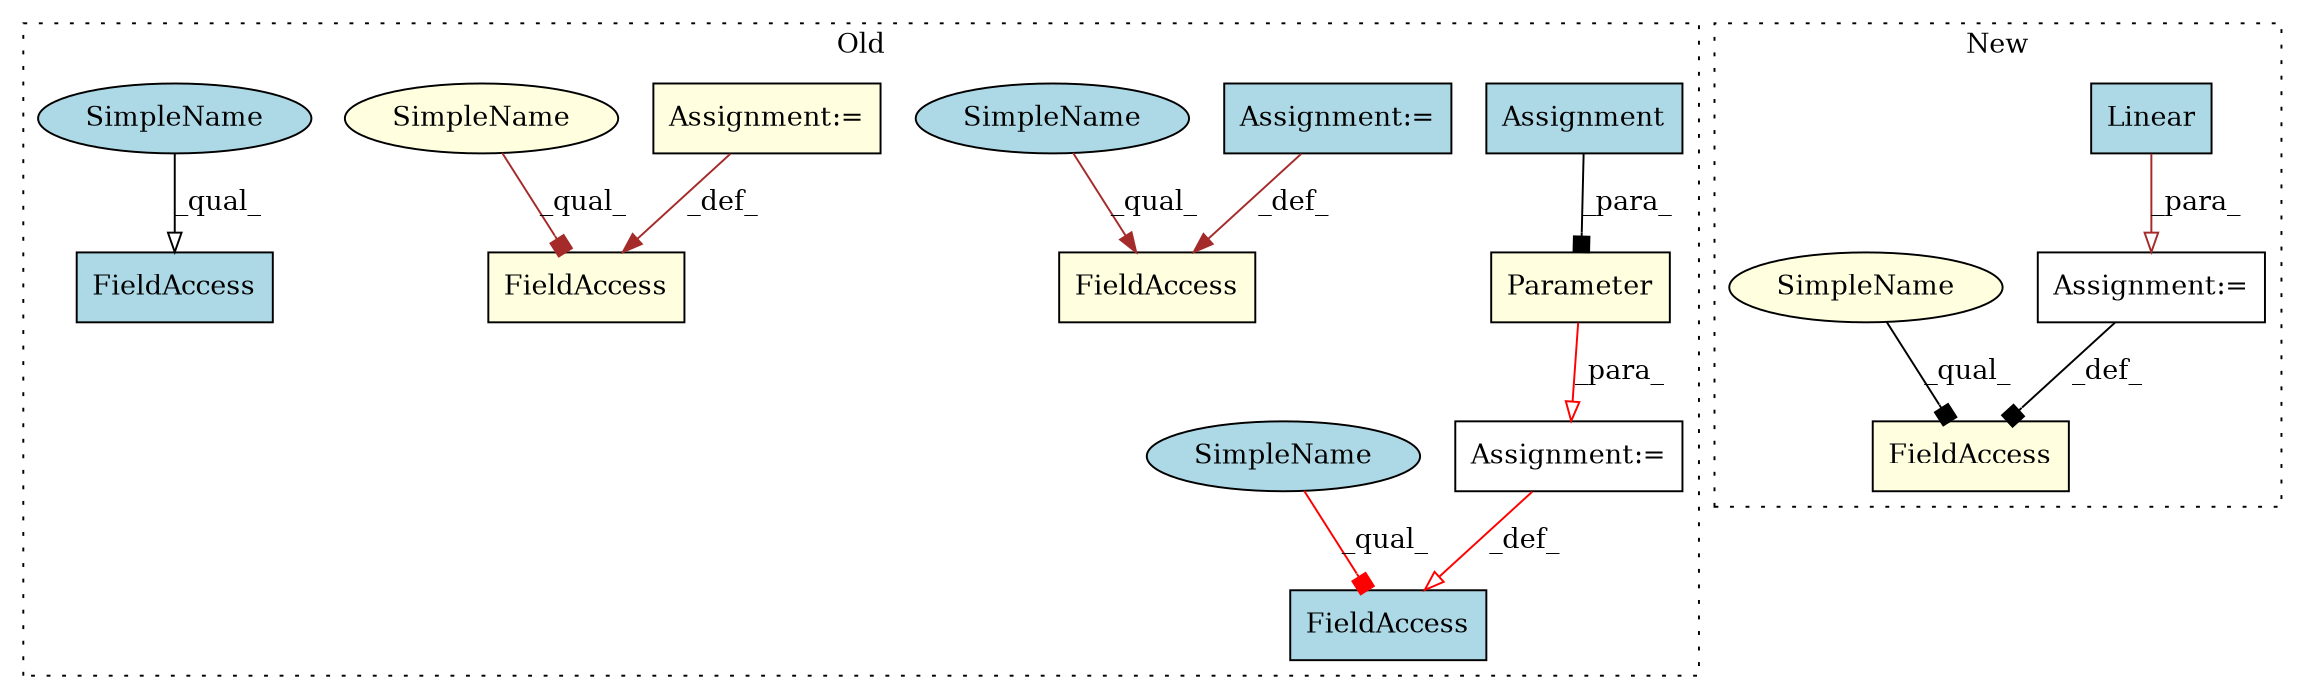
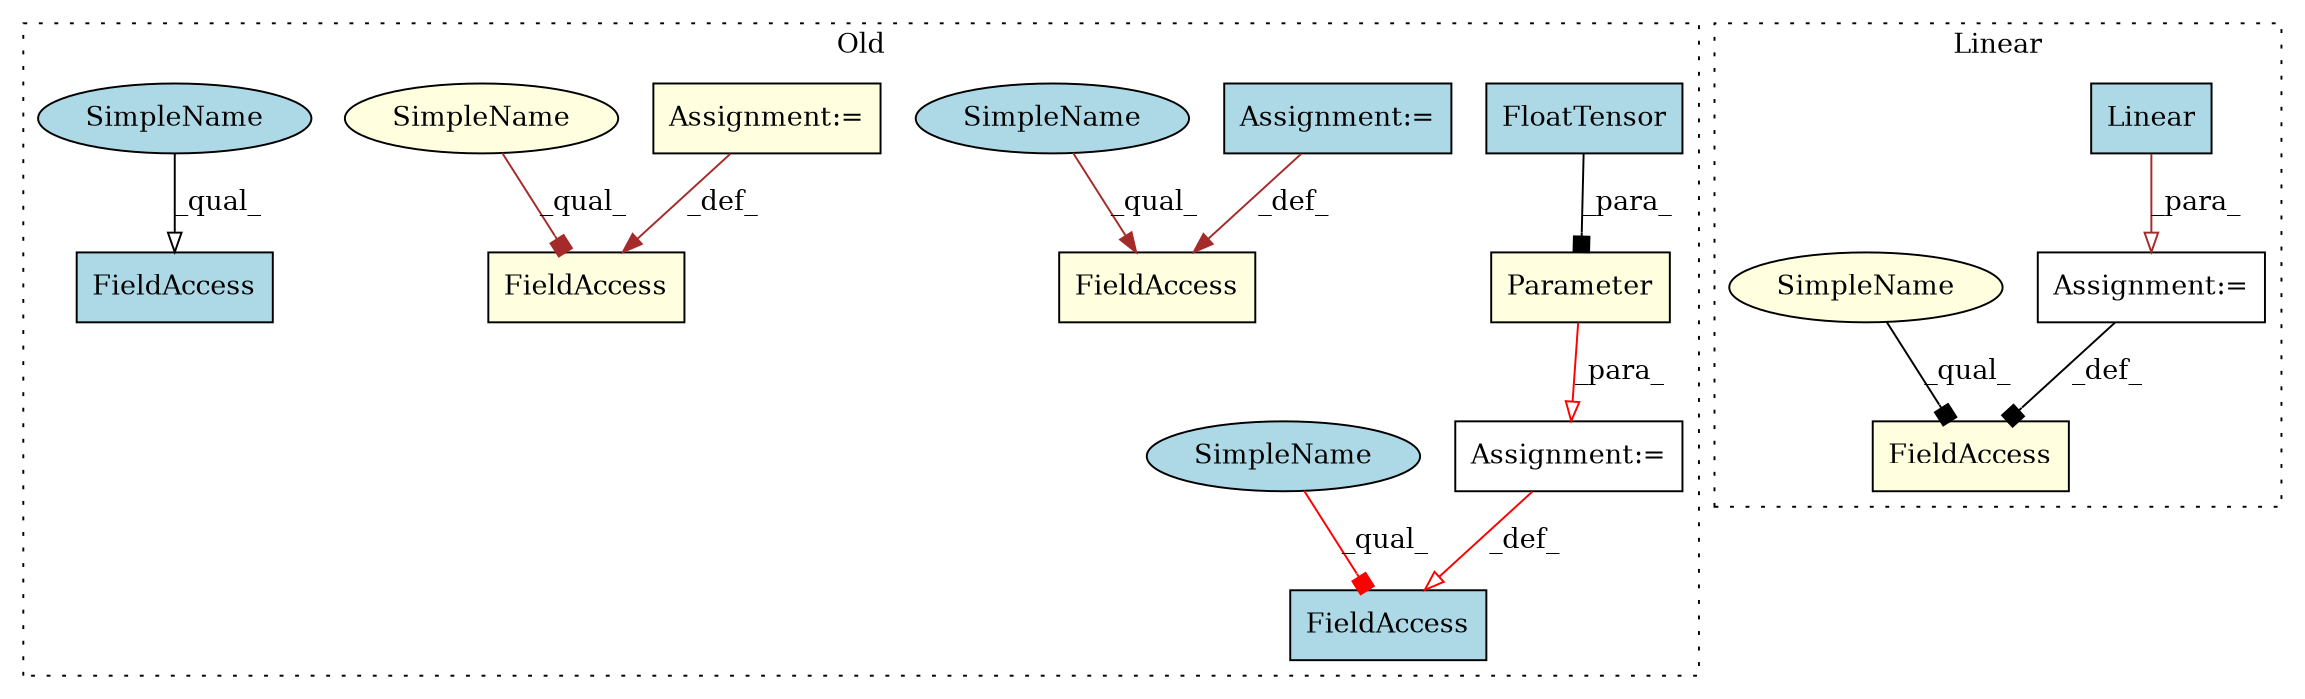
(1998, 46) -> (1998, 46)
(1584, 118) -> (1584, 118)
